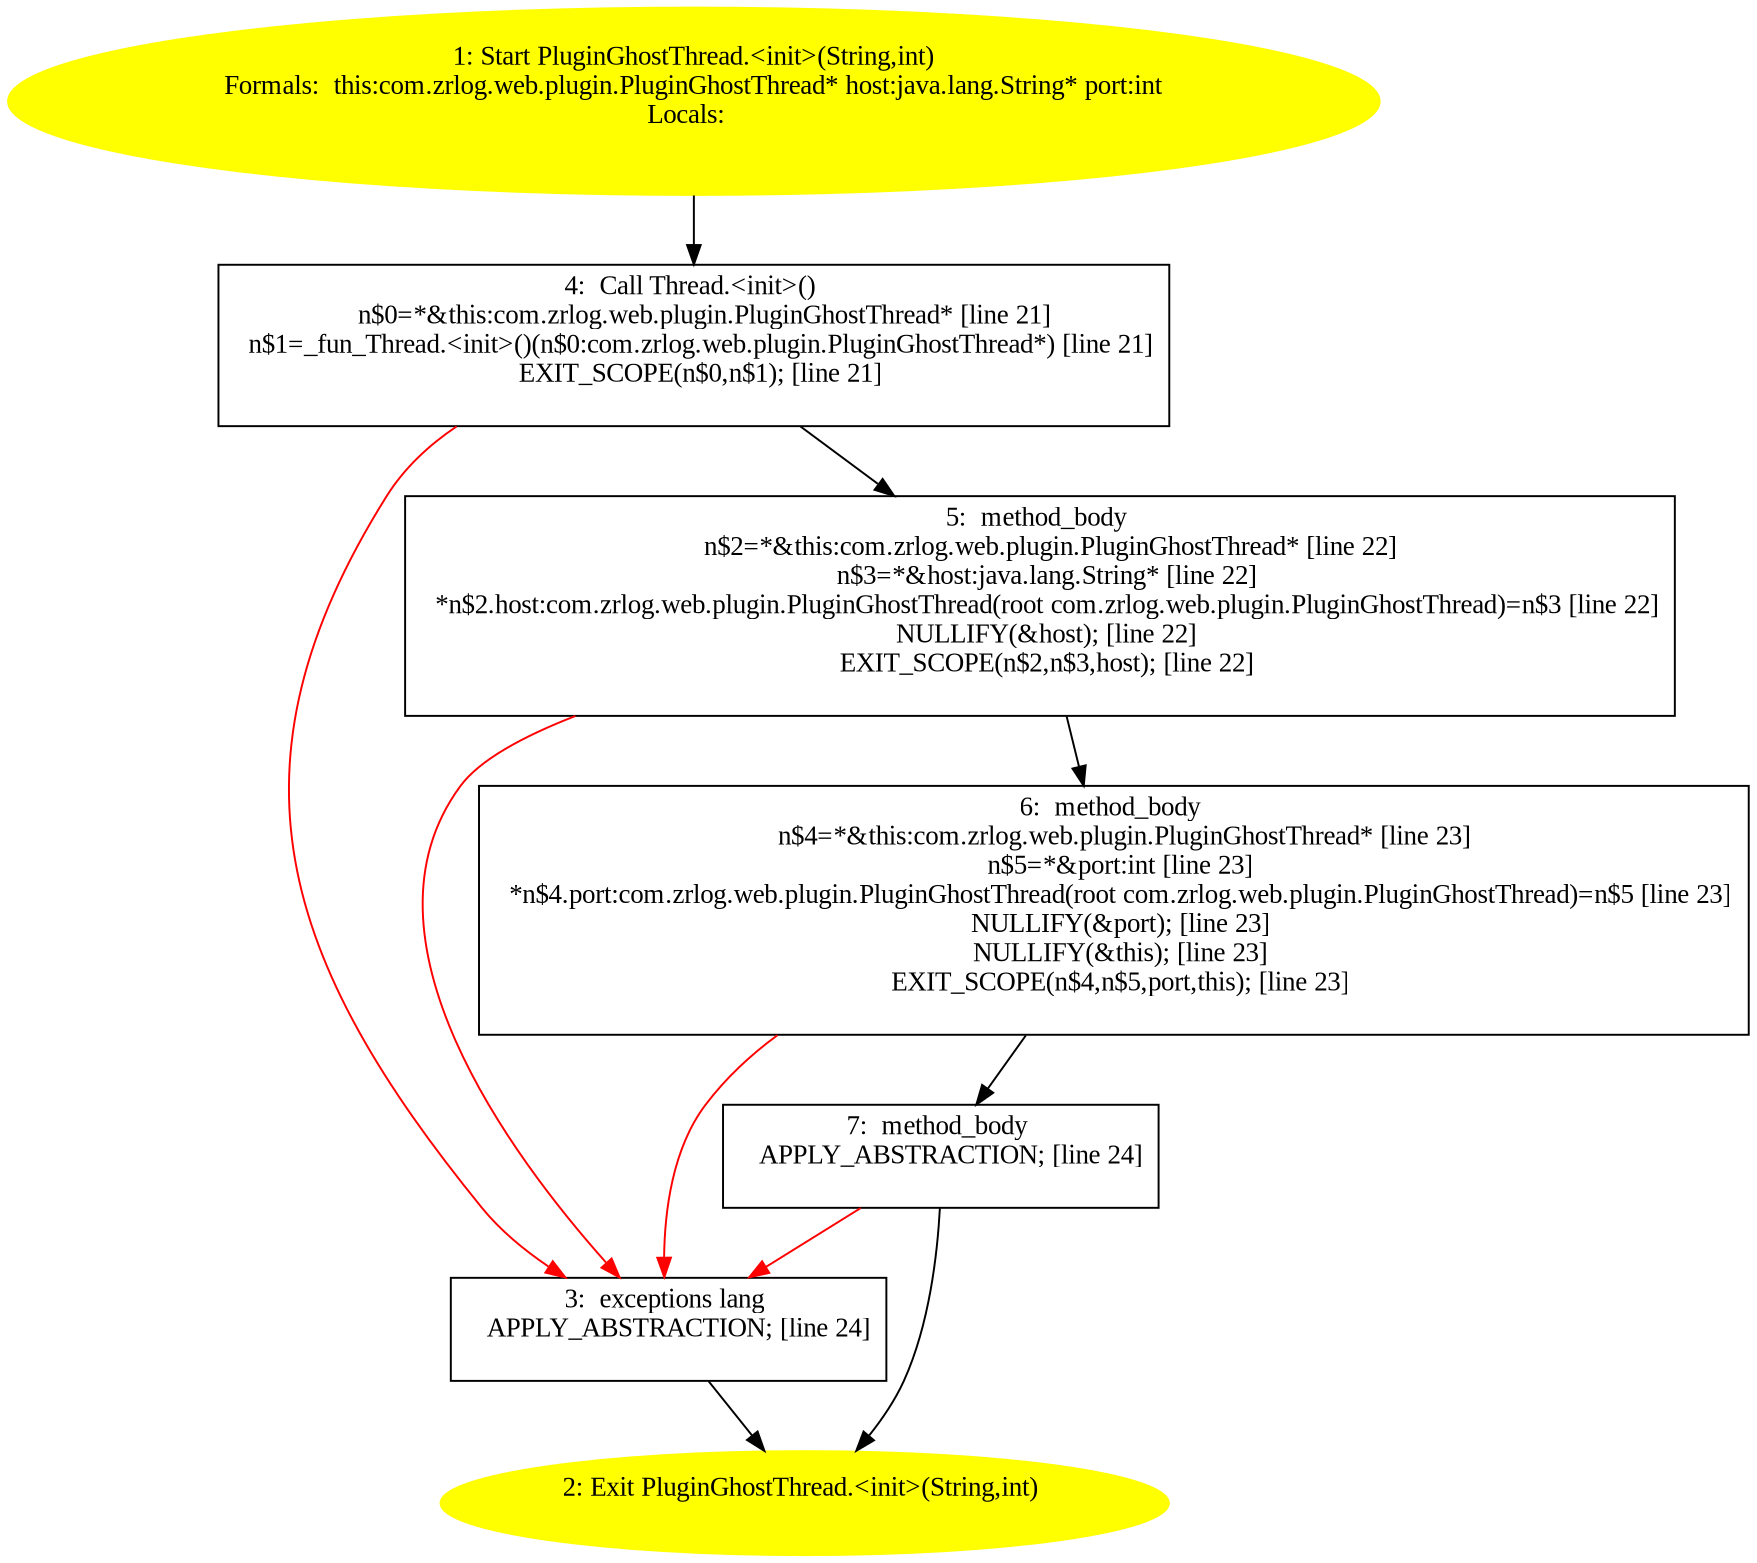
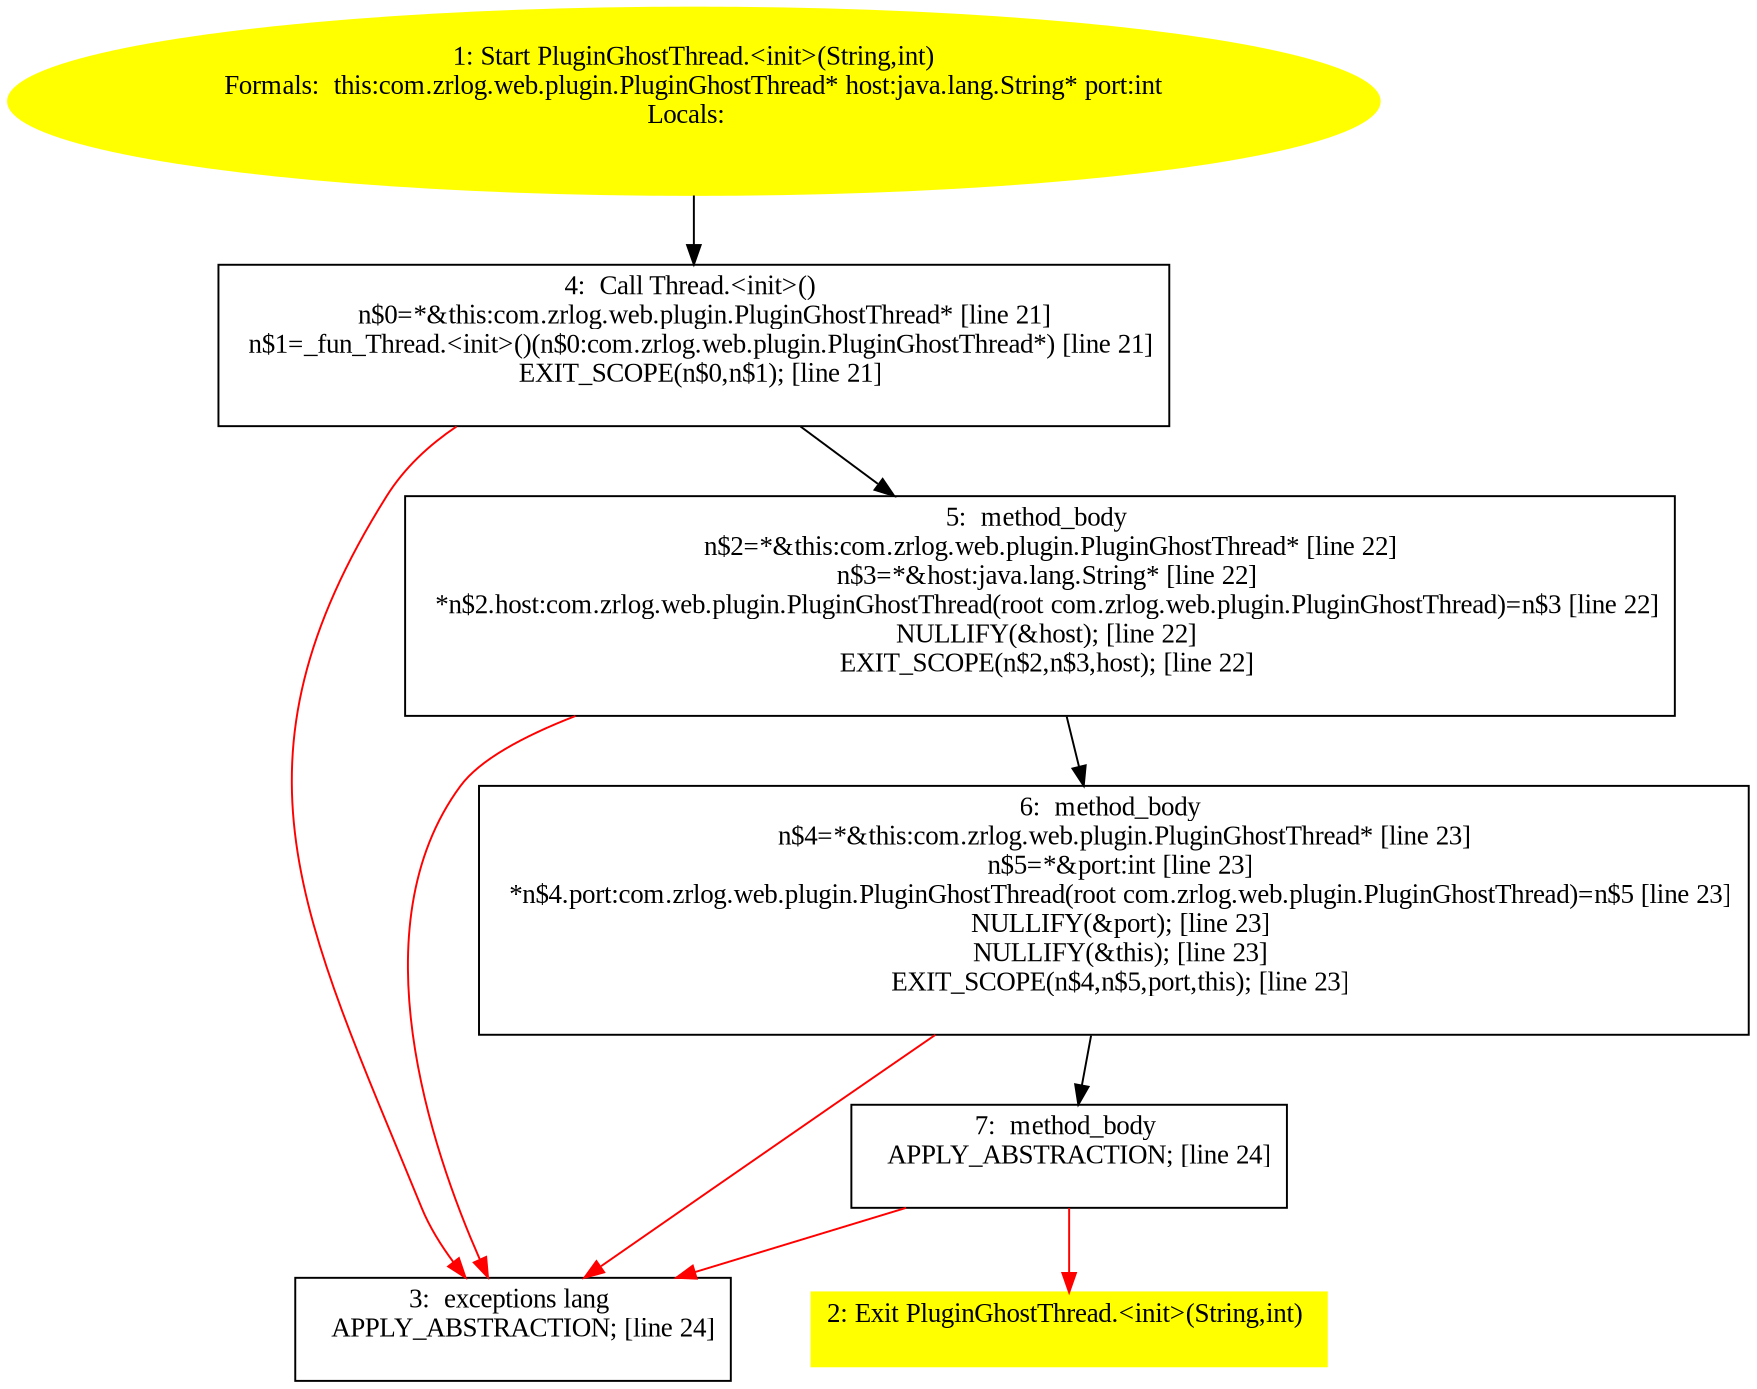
(922, 1328) -> (1069, 1240)
(730, 1408) -> none
(805, 1503) -> (1069, 1329)
